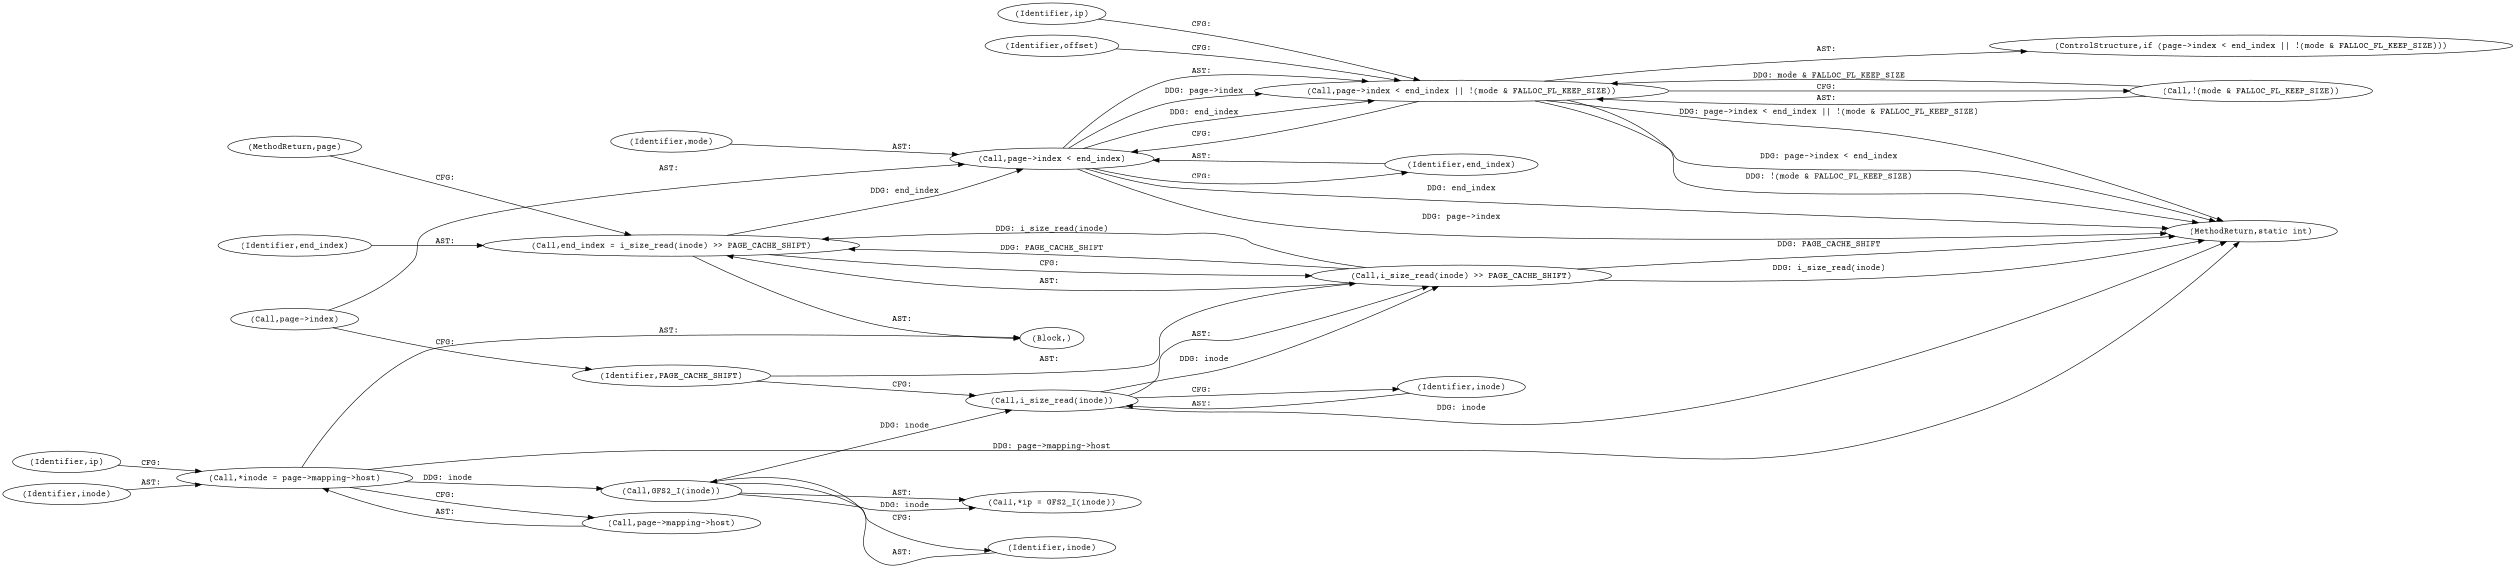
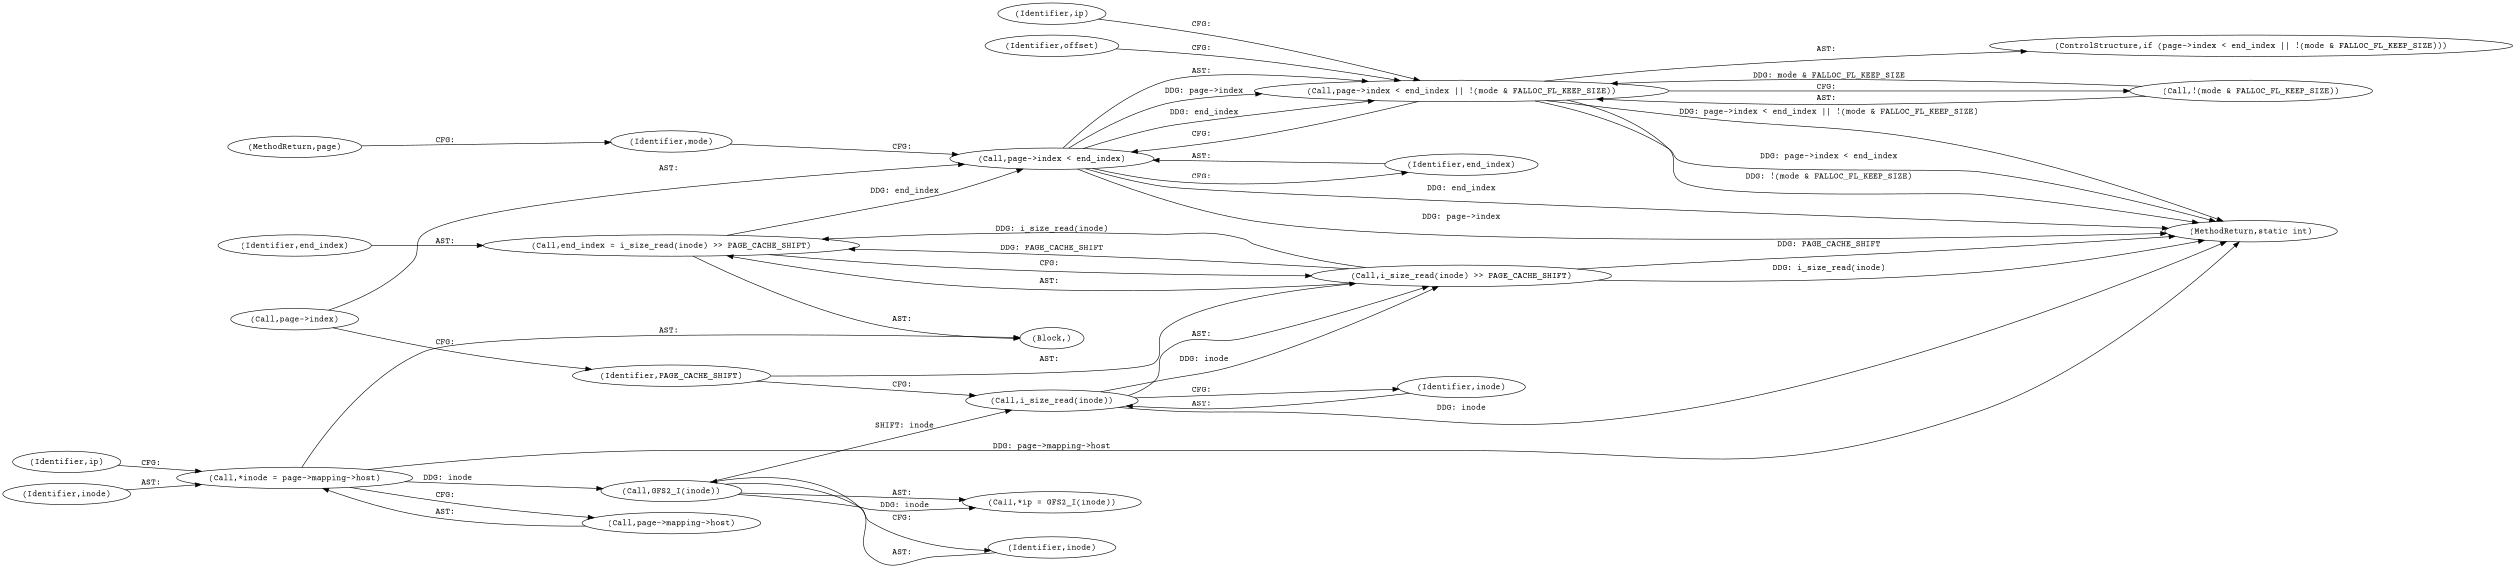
(905, 147) -> (905, 147)
(478, 195) -> (483, 144)
(905, 425) -> (905, 425)
